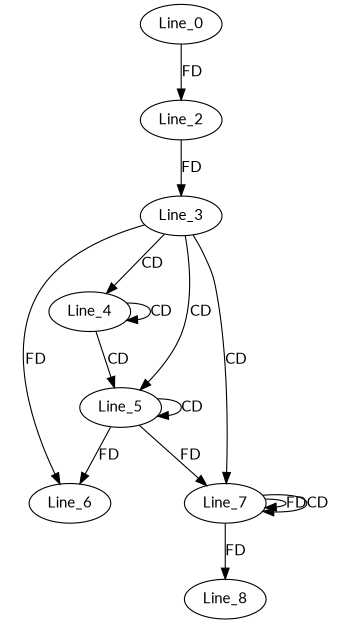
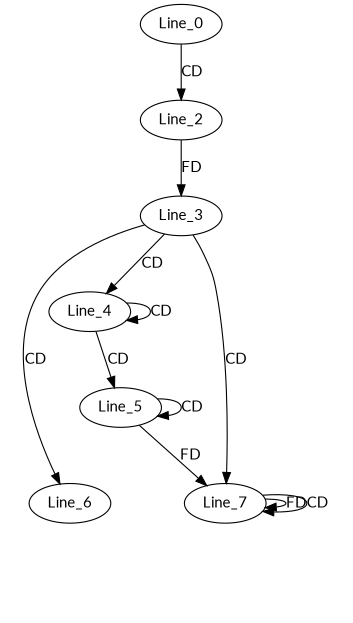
(192, 72) -> (192, 72)
(187, 315) -> none
(36, 360) -> (36, 360)
(98, 450) -> none
(225, 599) -> none
